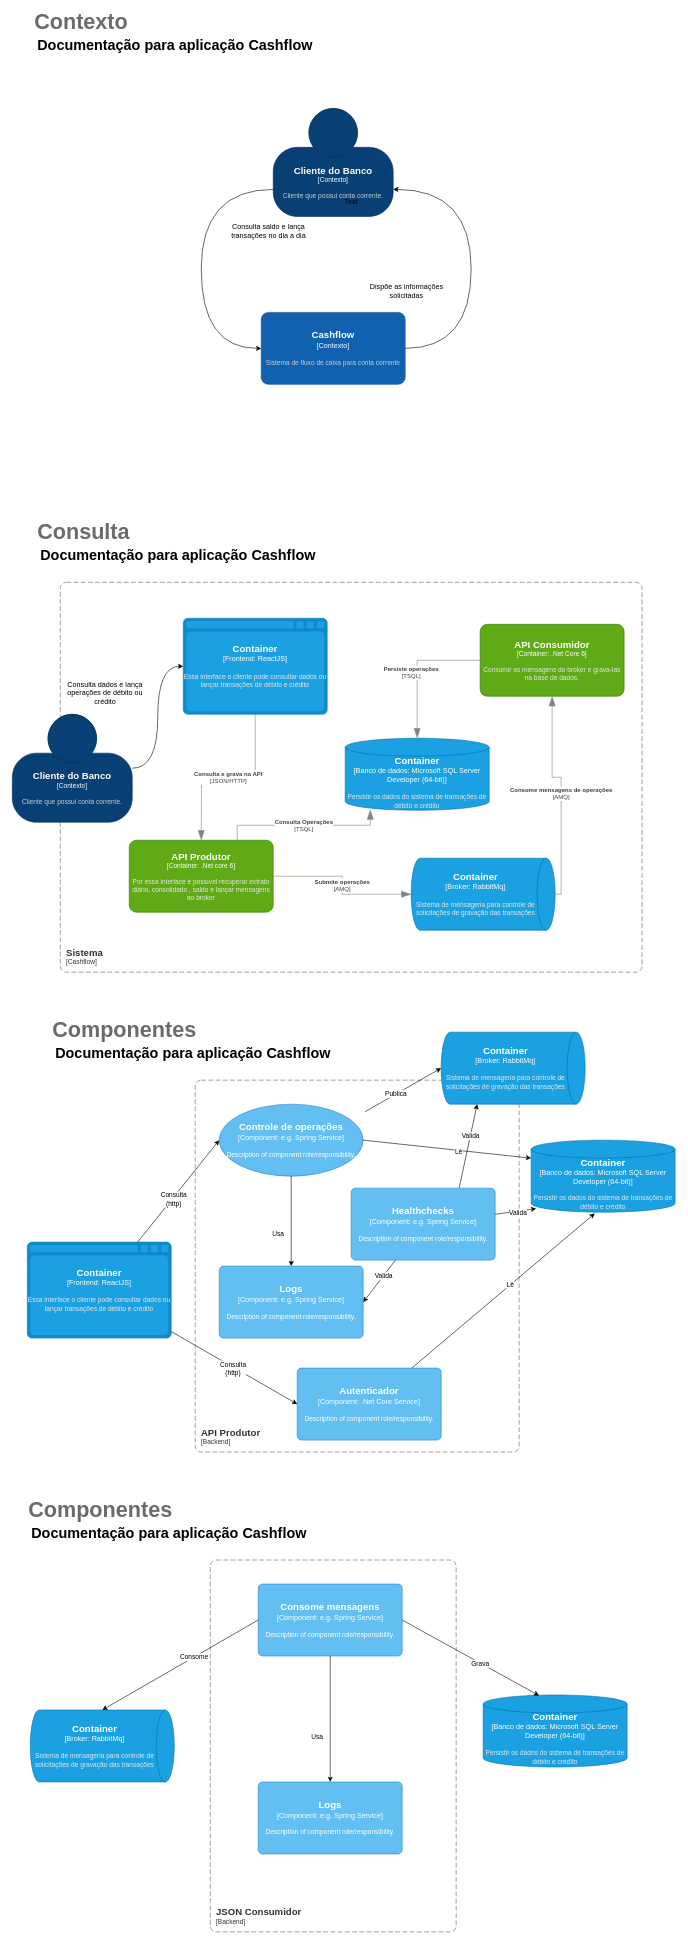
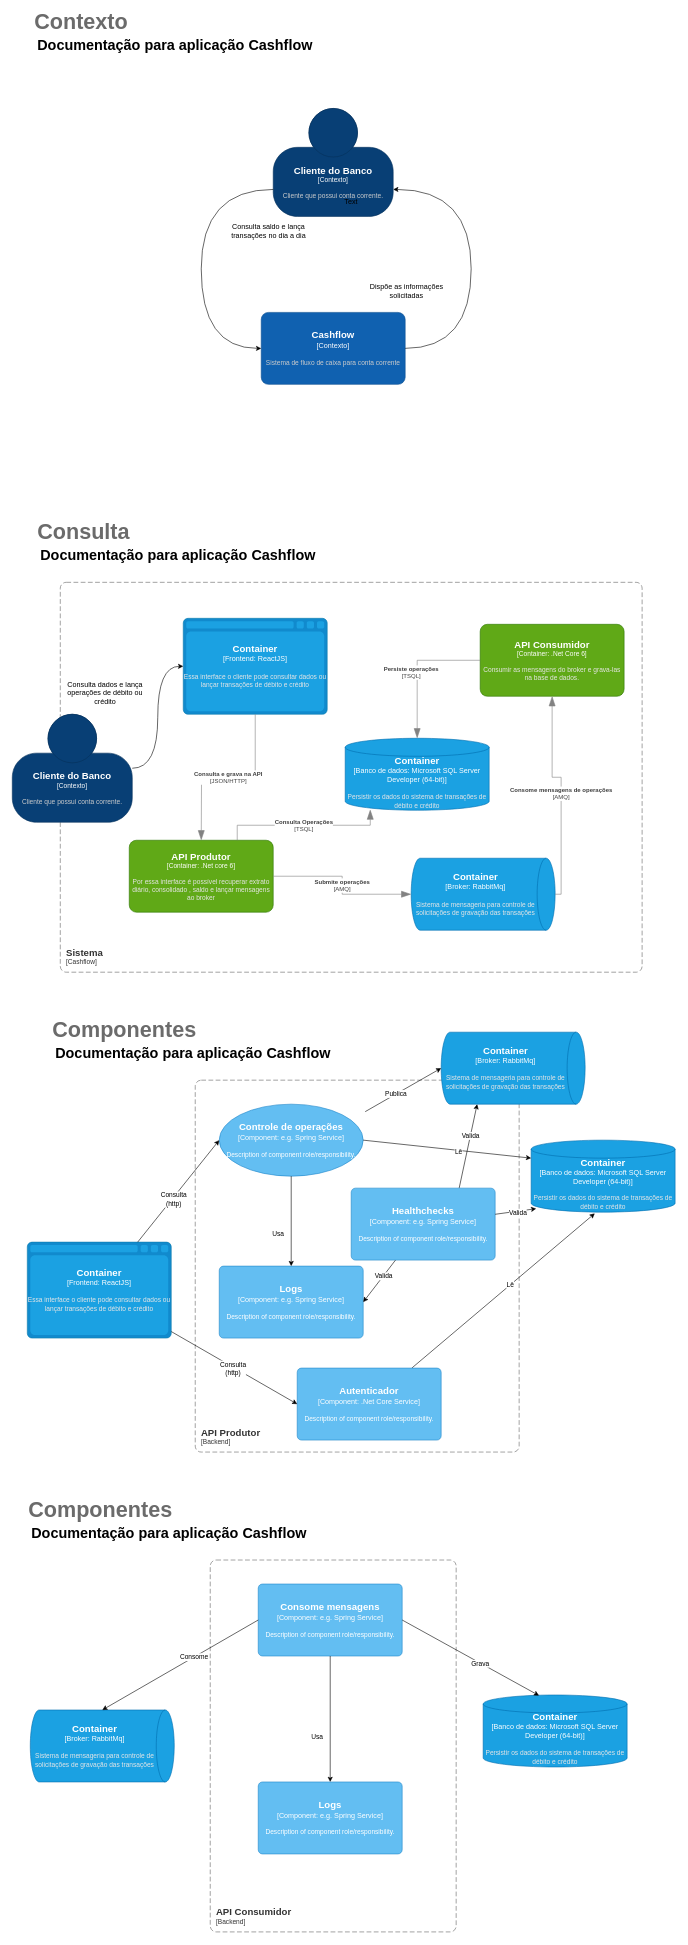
(242, 1918) -> (240, 1918)
